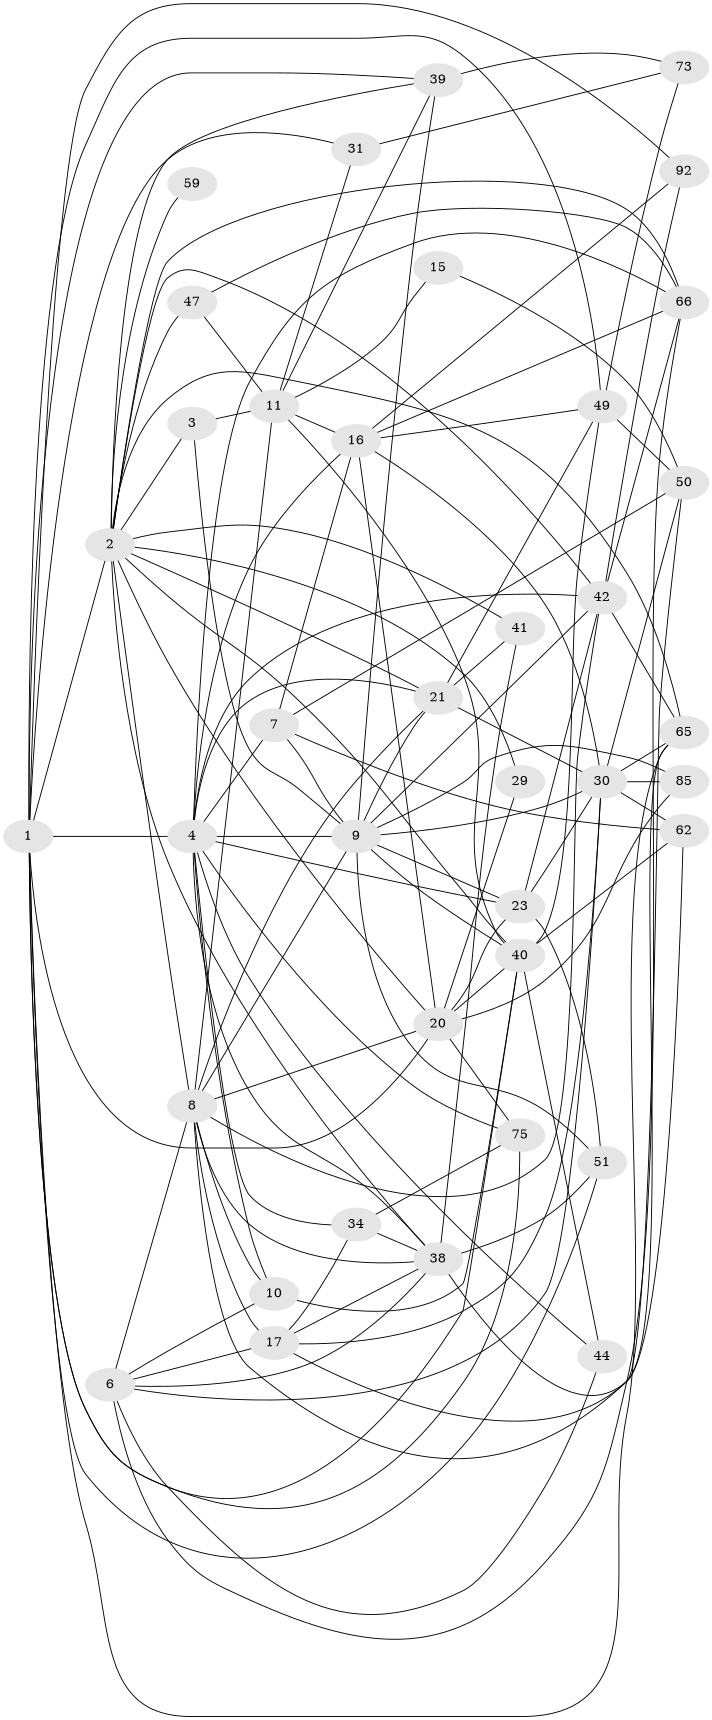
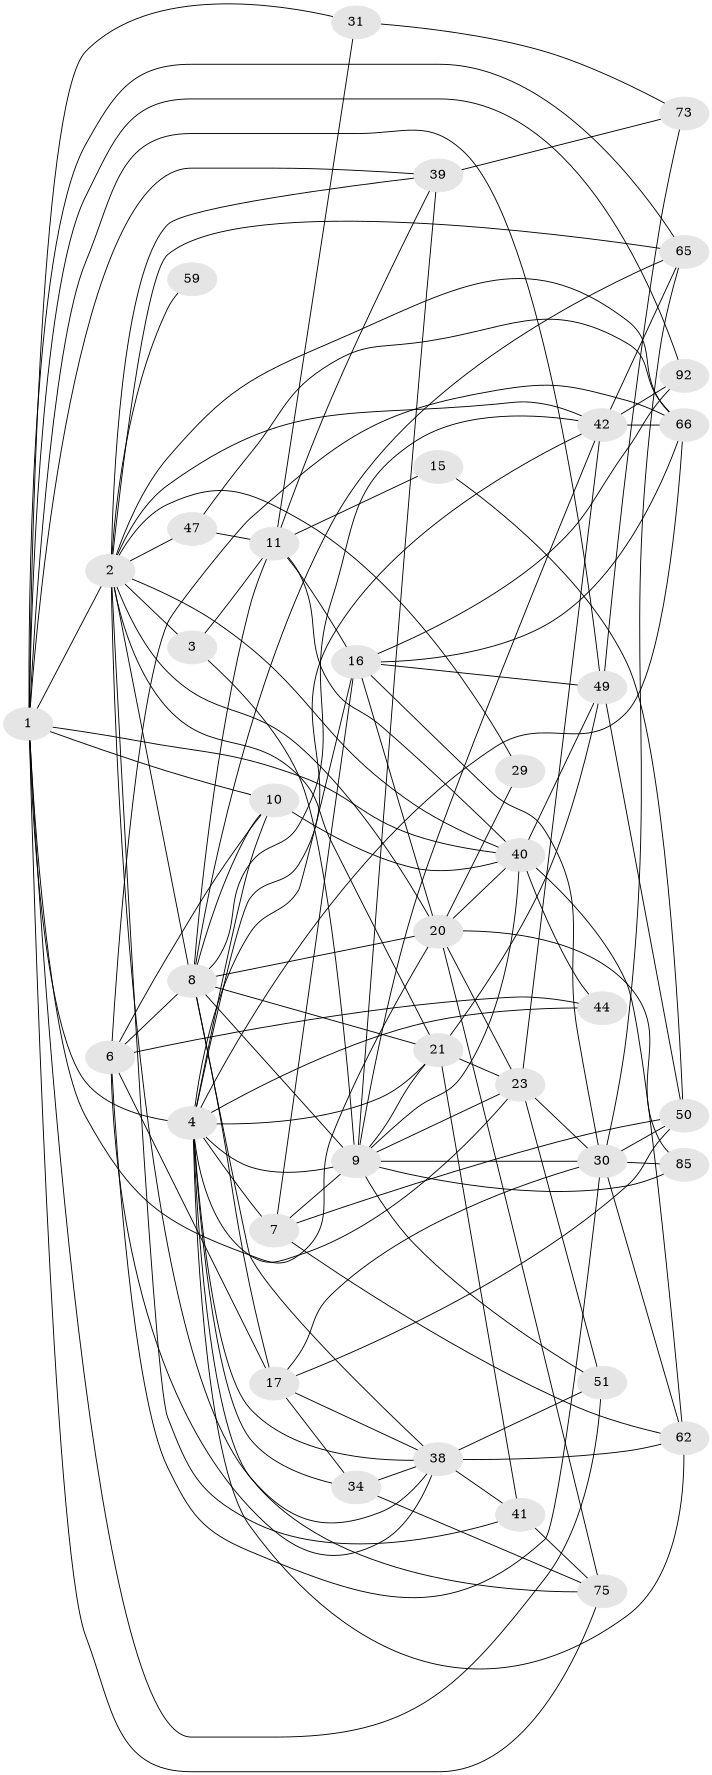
(520, 740) -> (479, 1067)
none -> (160, 769)
none -> (556, 1548)
none -> (326, 1607)
